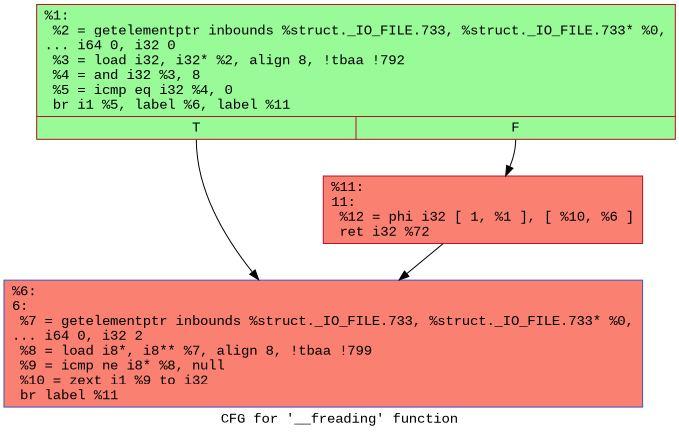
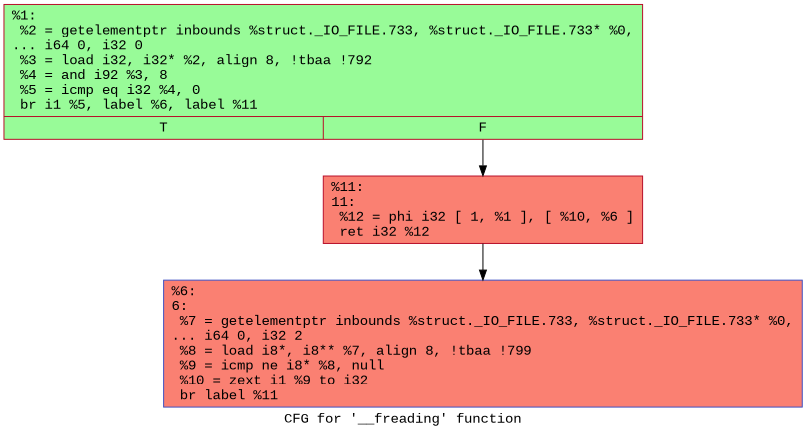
(122, 75) -> (90, 75)
(213, 210) -> none
(381, 232) -> (381, 232)
